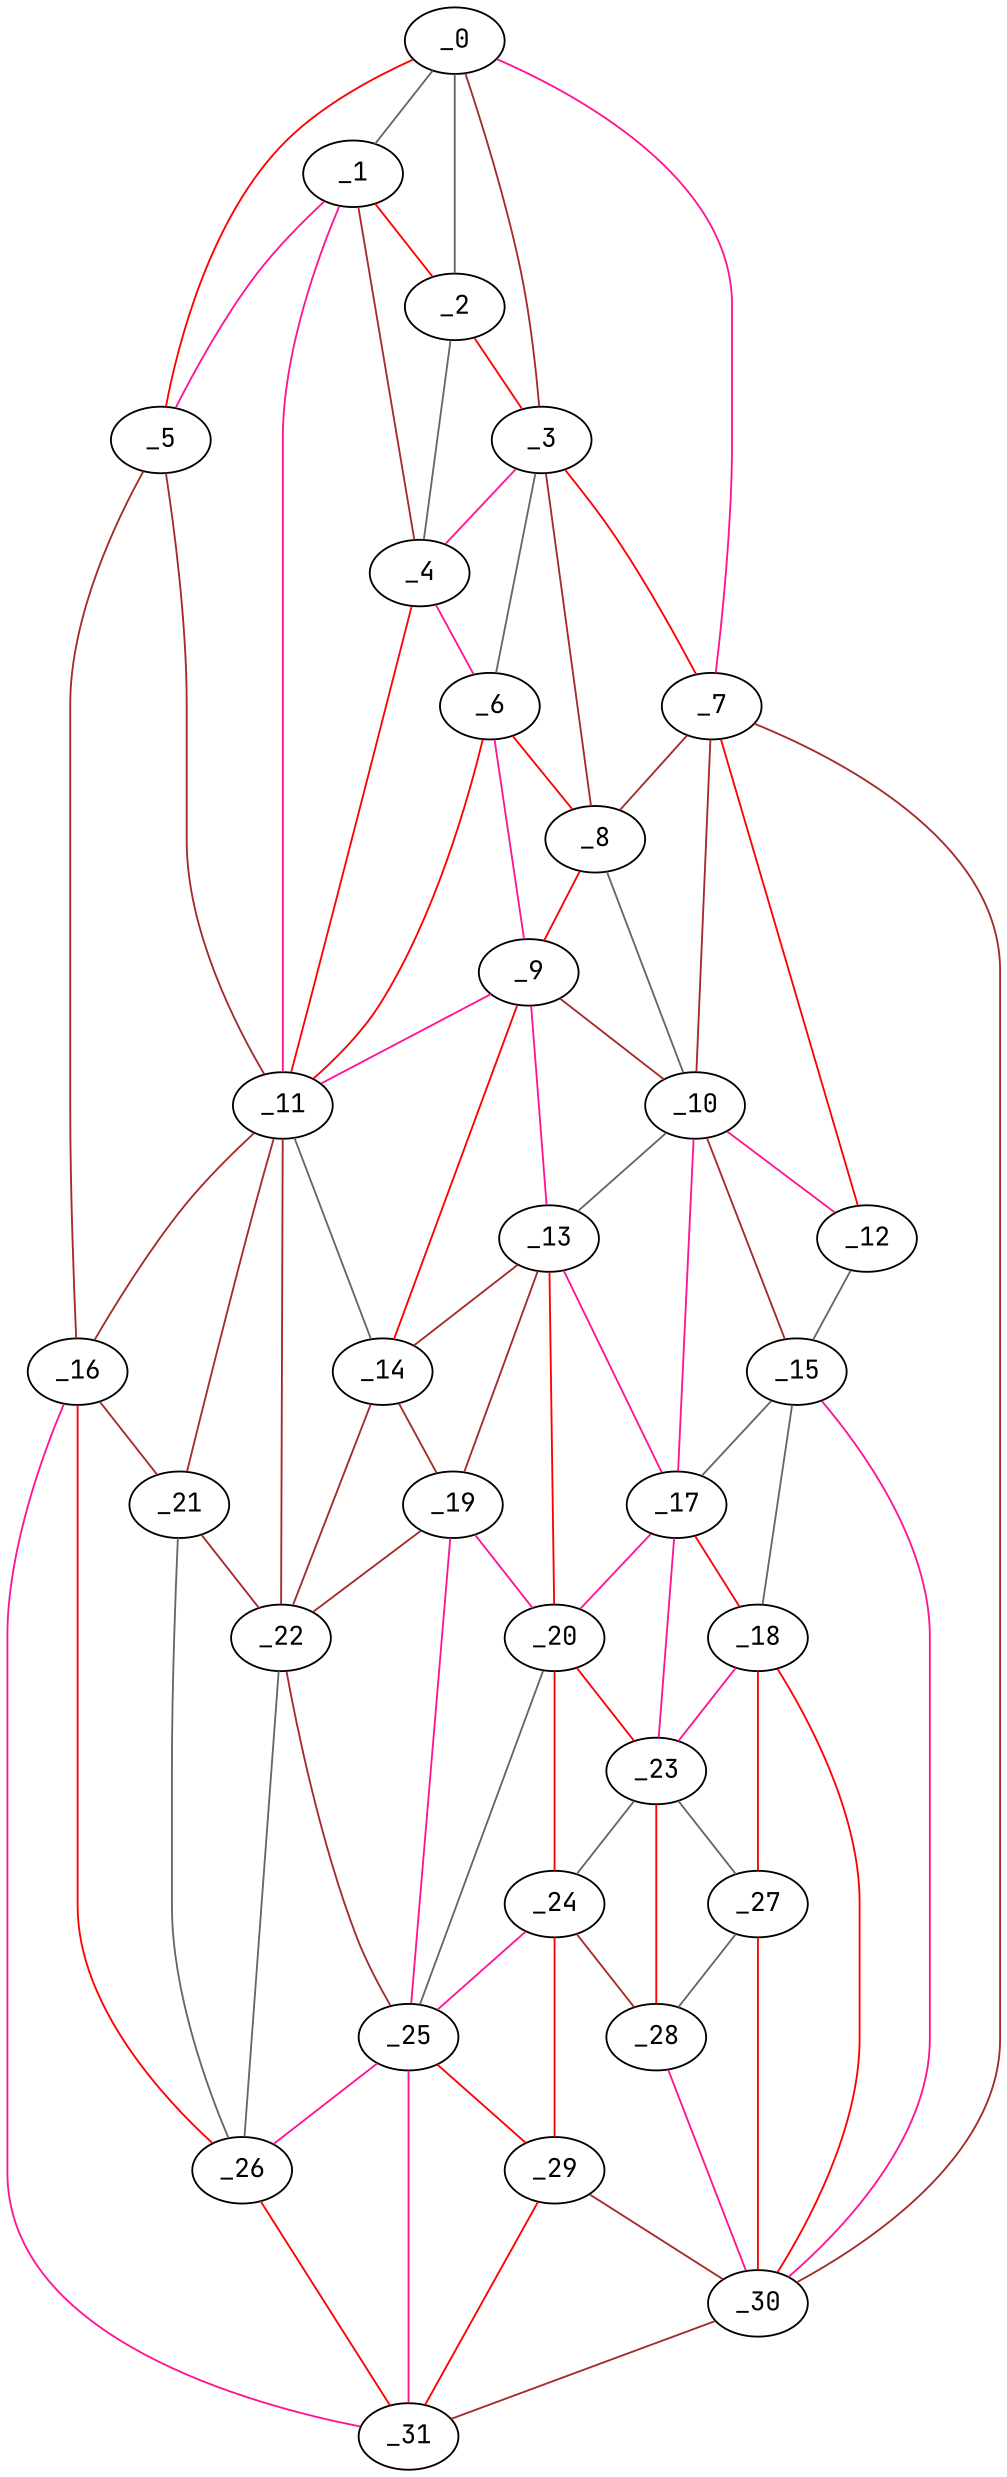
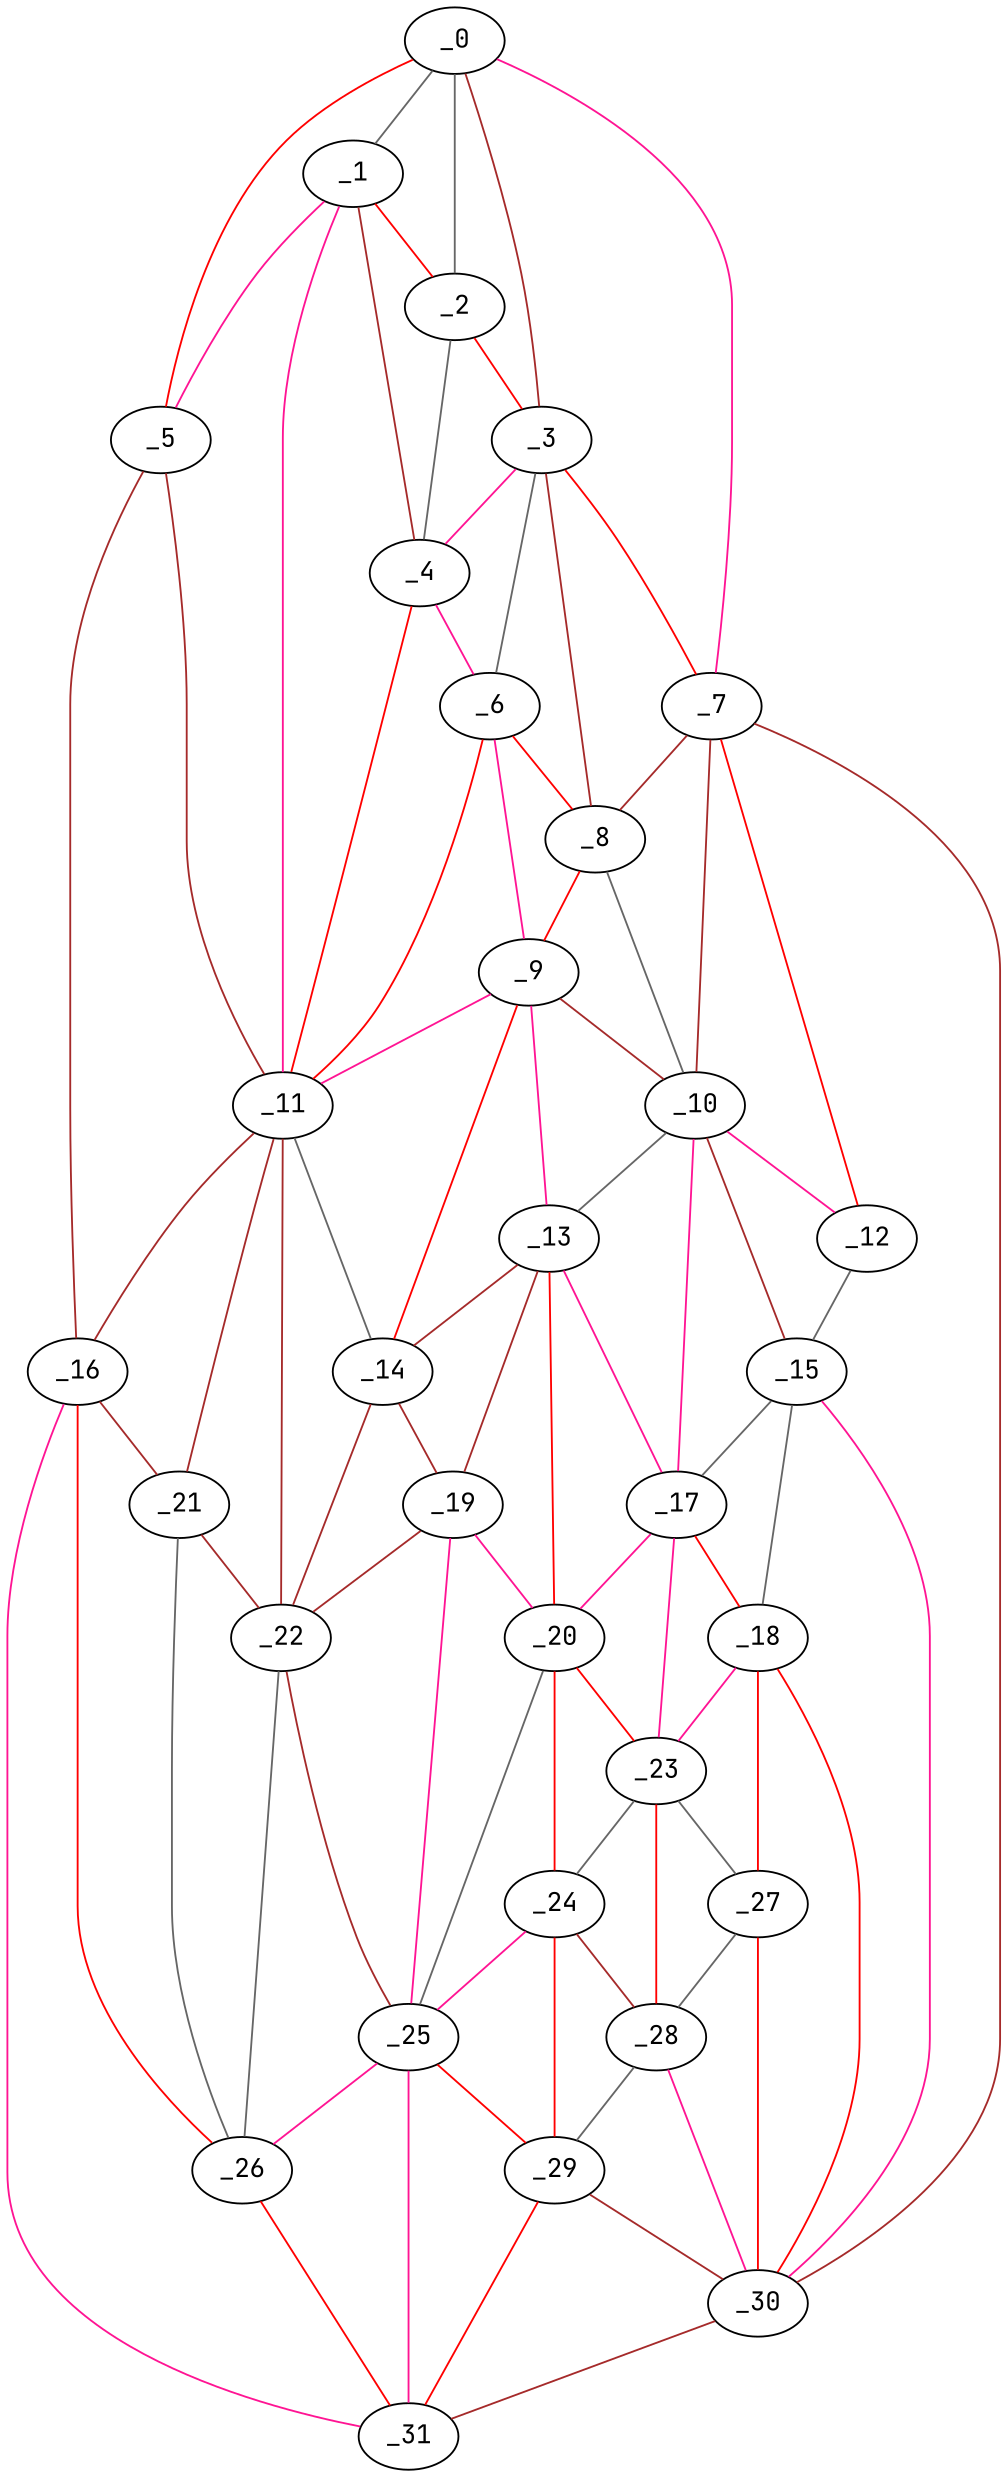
none -> (605, 2104)
